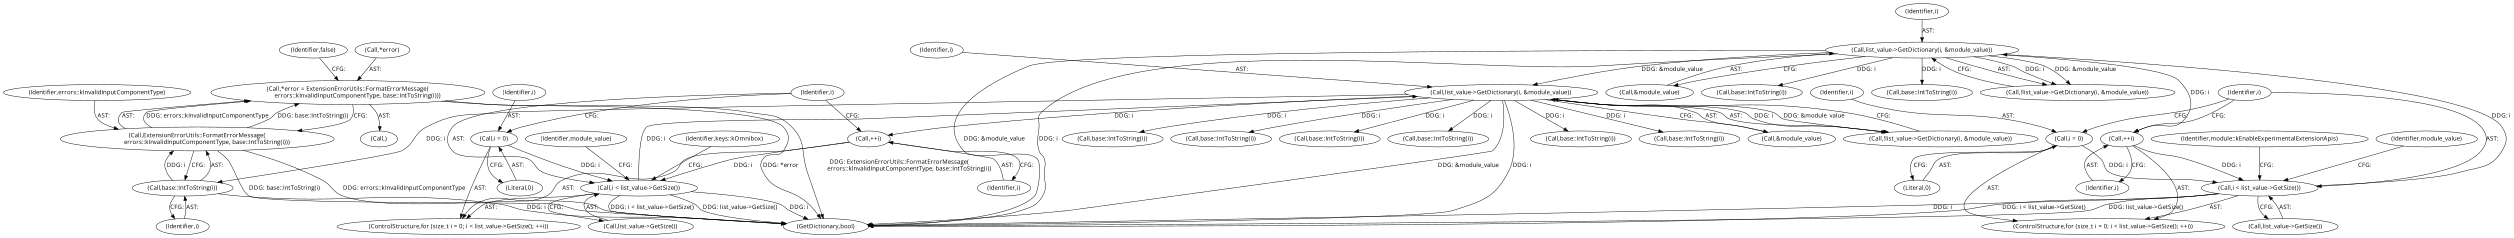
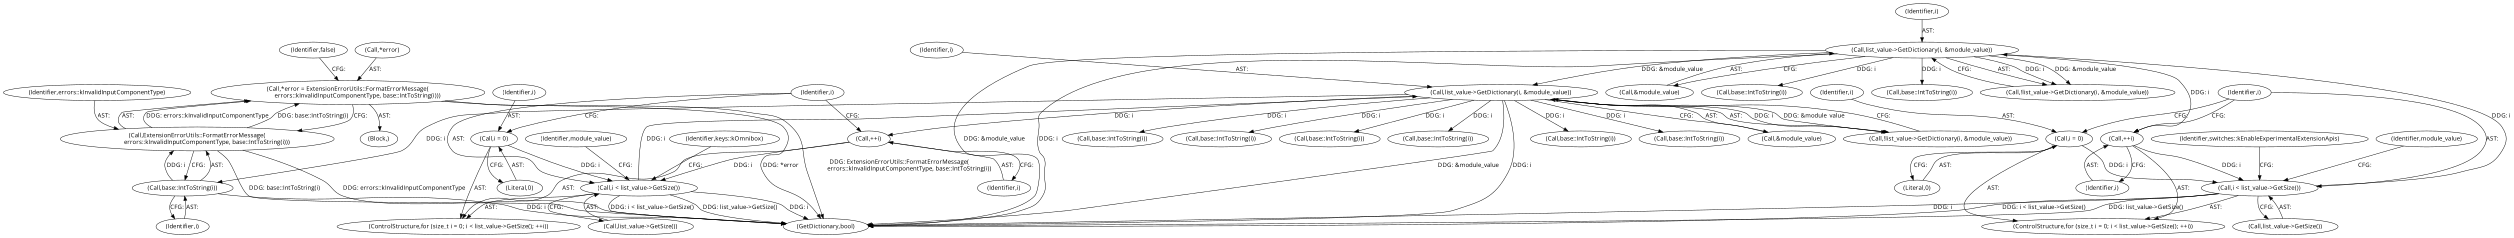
(379, 139) -> (379, 139)
(2260, 139) -> (2260, 139)
